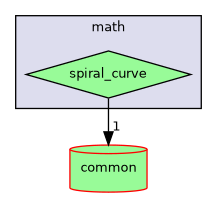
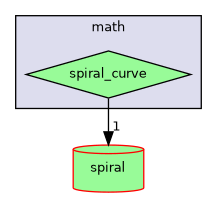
(108, 169) -> (108, 169)
